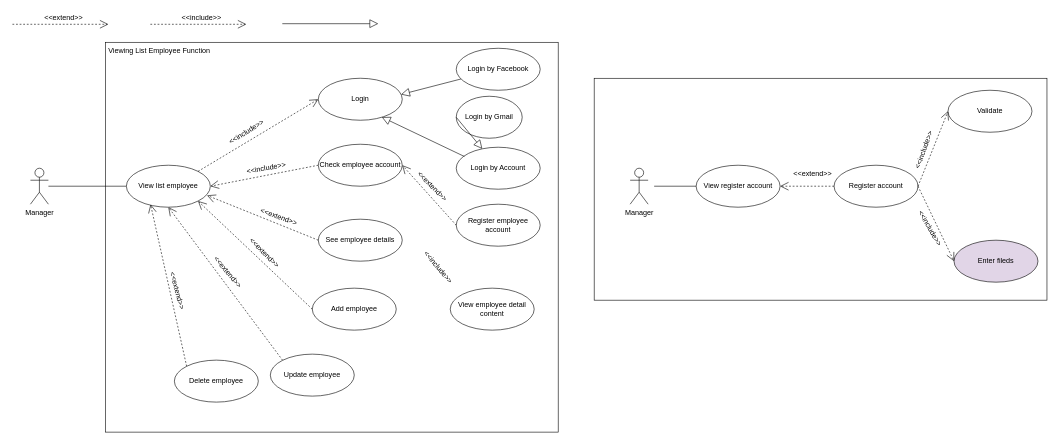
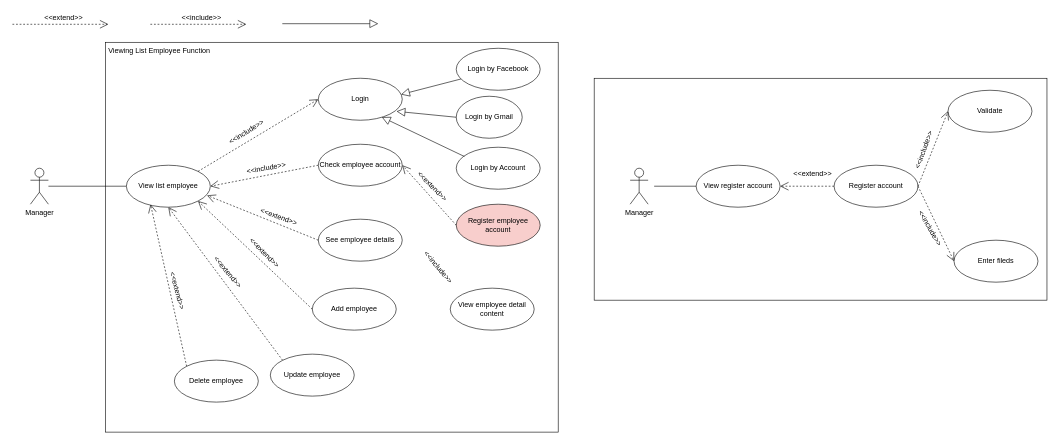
(467, 130) -> (431, 115)
(498, 225) -> (498, 225)
(996, 261) -> (996, 261)
